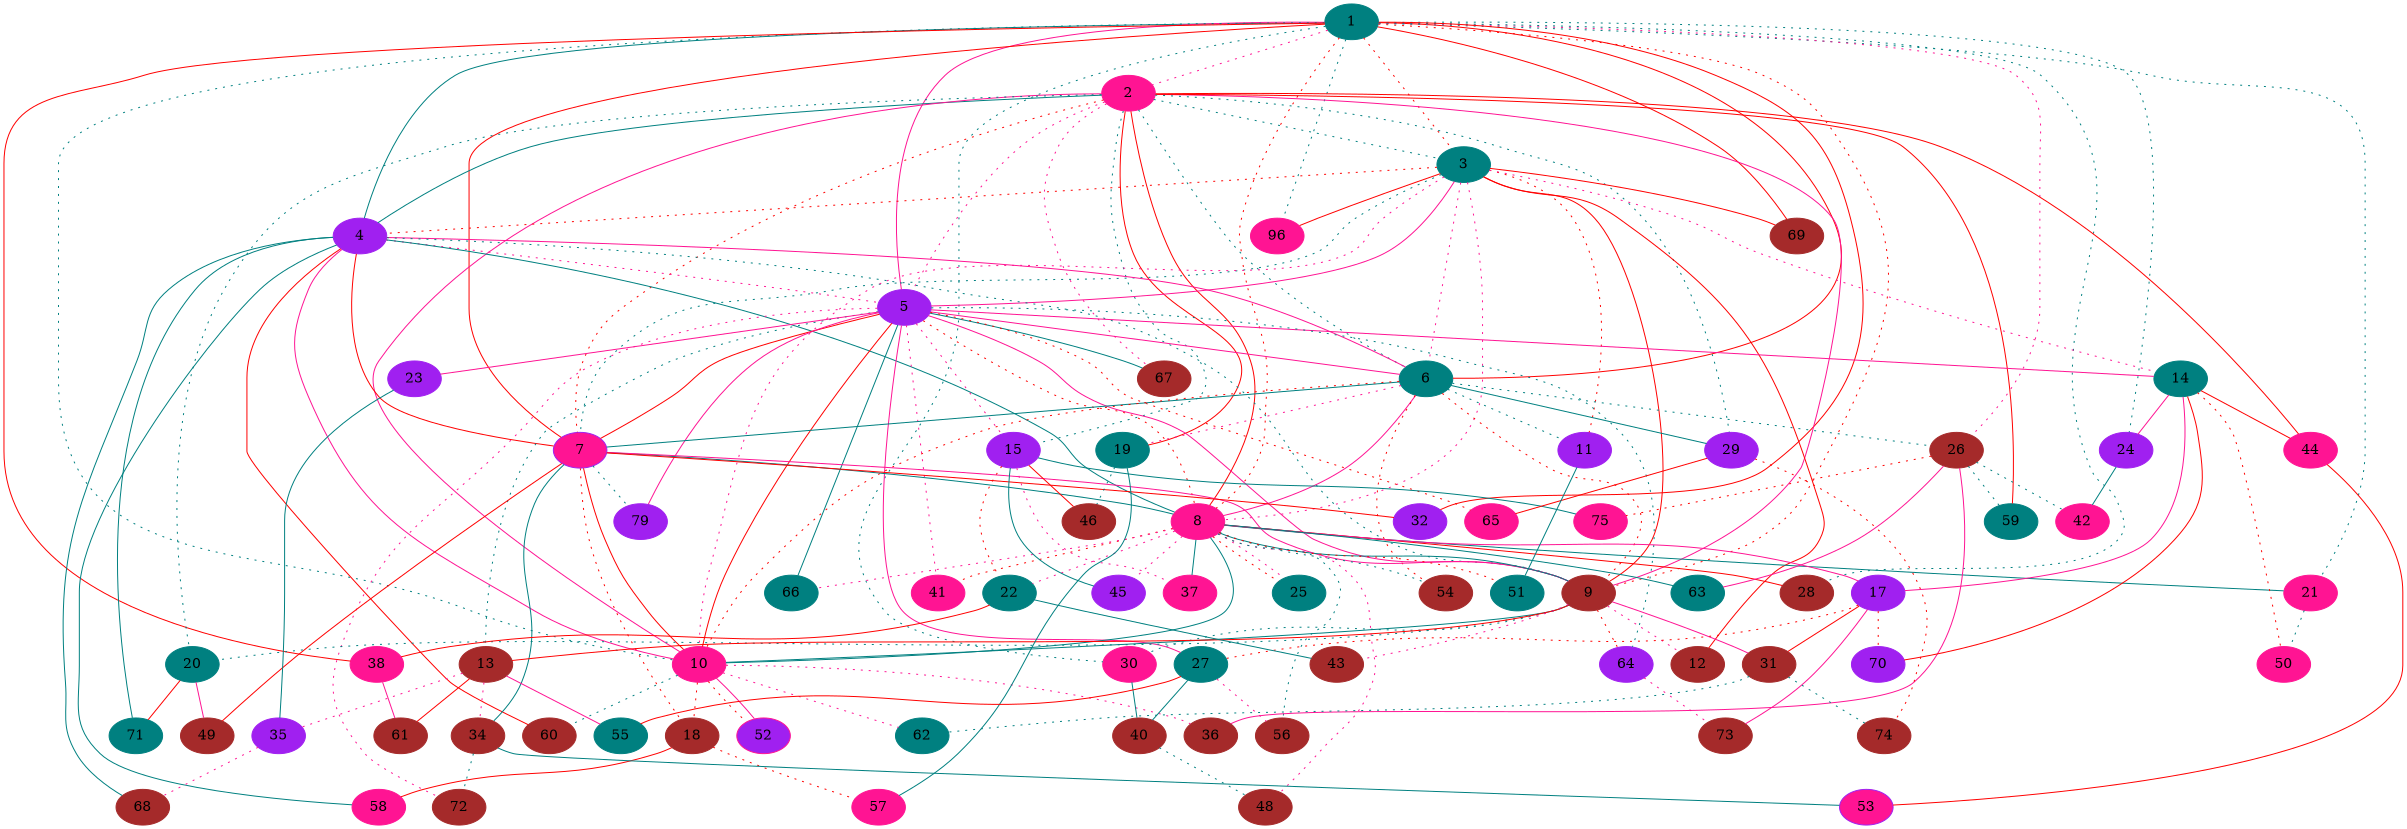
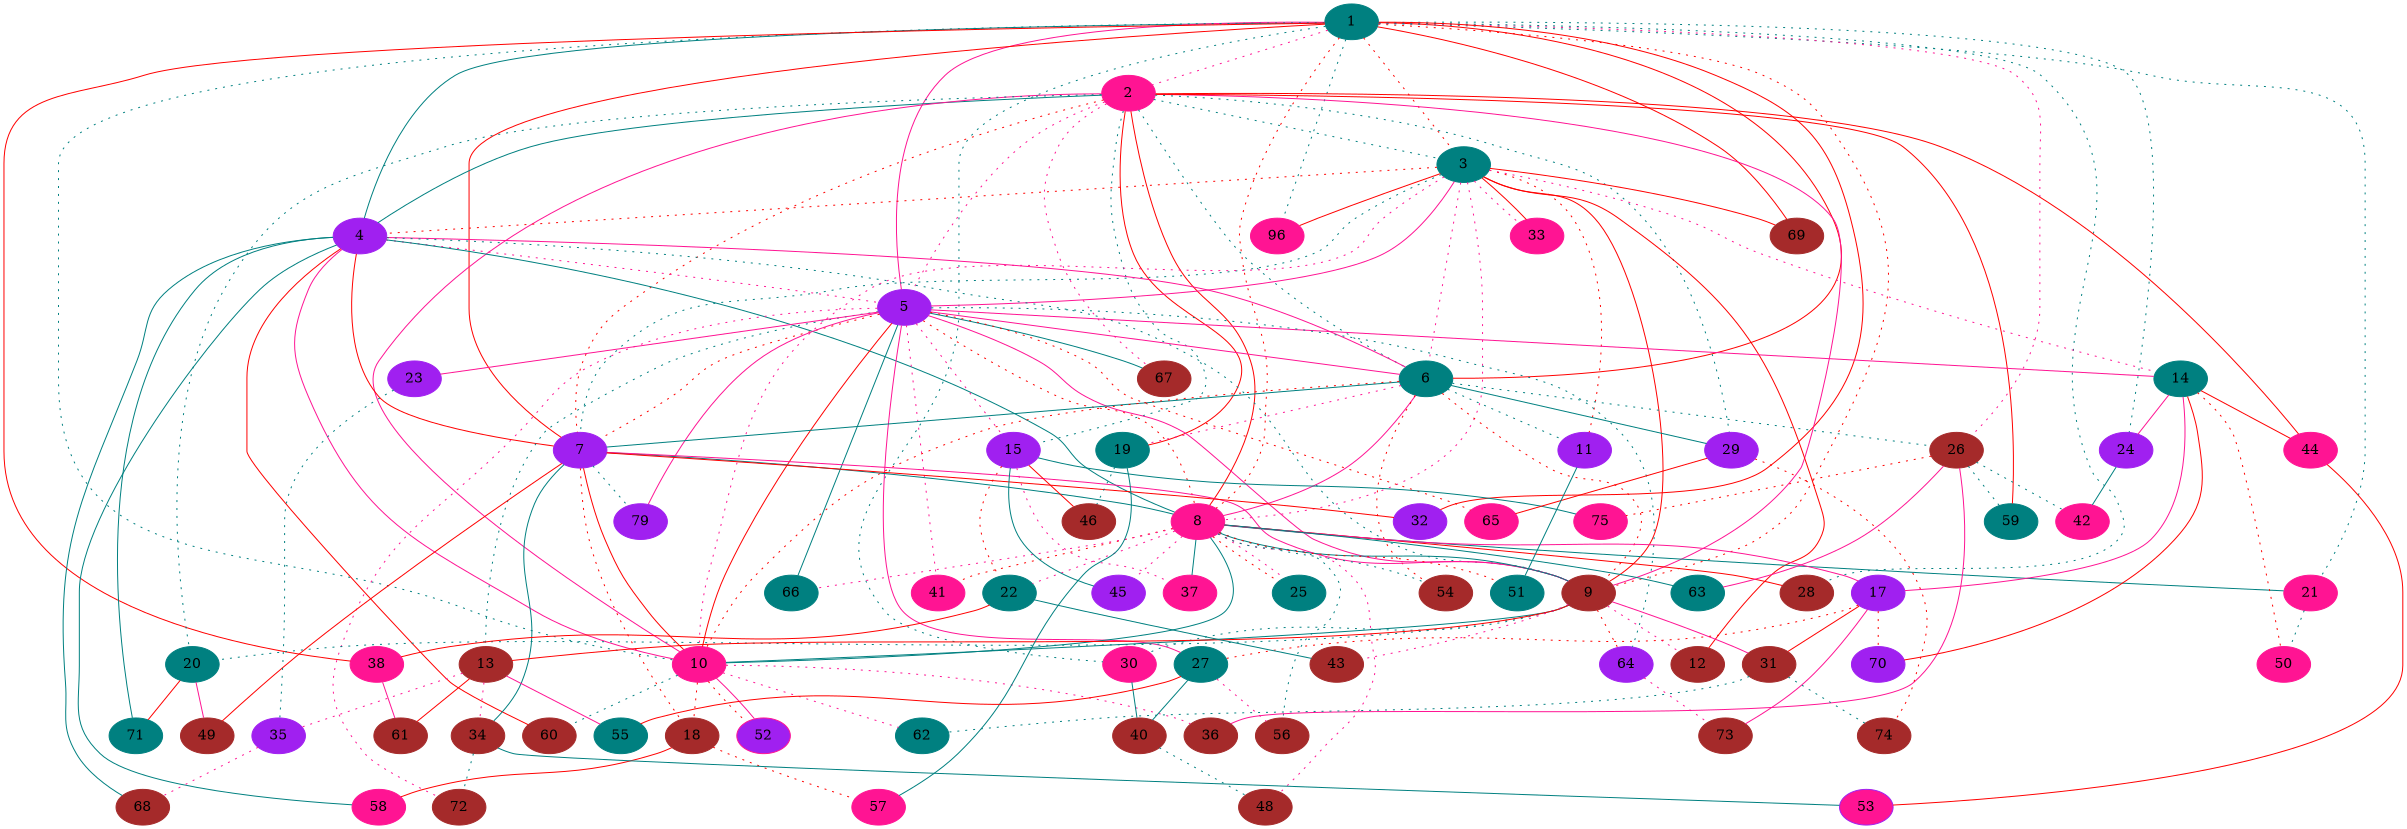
none -> (1537, 236)
(731, 356) -> (731, 356)
(580, 450) -> (580, 450)
(285, 530) -> (285, 530)
